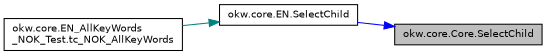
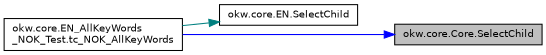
(371, 24) -> (283, 35)
